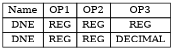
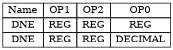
(140, 10) -> (140, 10)
